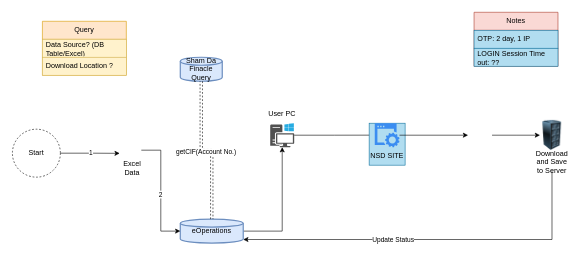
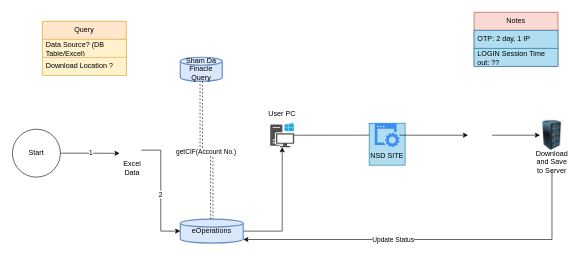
(36, 153) -> (36, 153)
